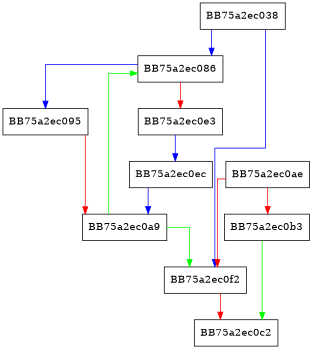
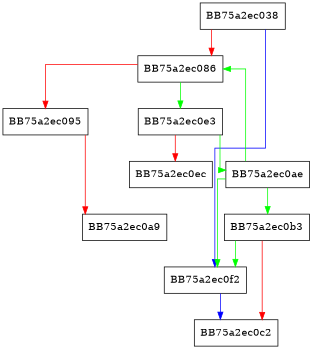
(212, 39) -> (212, 39)
(73, 65) -> (73, 65)
(180, 92) -> (180, 92)
(109, 133) -> (246, 107)
(175, 144) -> (175, 144)
none -> (220, 153)
(148, 197) -> none
(268, 197) -> (268, 197)
(217, 215) -> (217, 215)
(190, 232) -> (235, 250)
(262, 277) -> (262, 277)
(220, 303) -> (220, 303)
